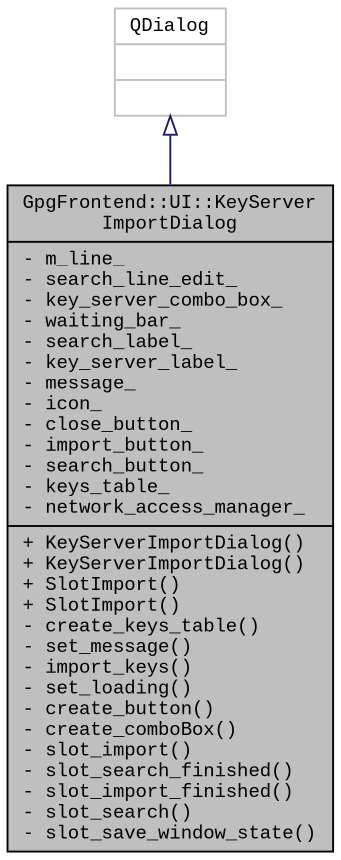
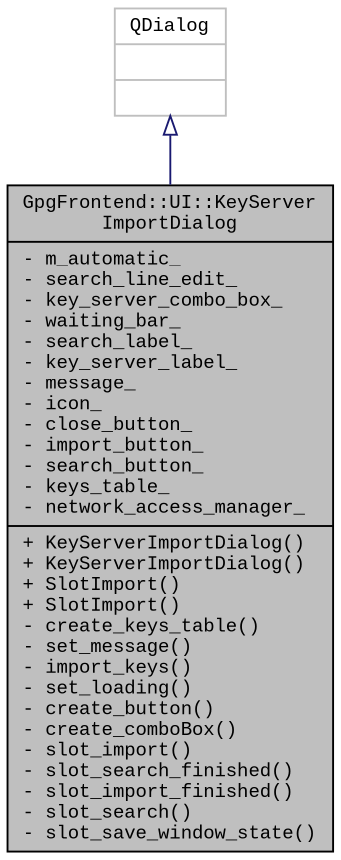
(74, 259) -> (103, 259)
